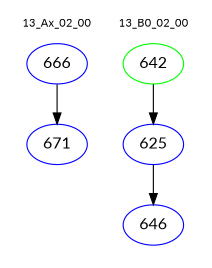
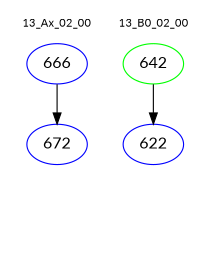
(57, 144) -> (57, 144)
(153, 144) -> (153, 144)
(153, 225) -> none
